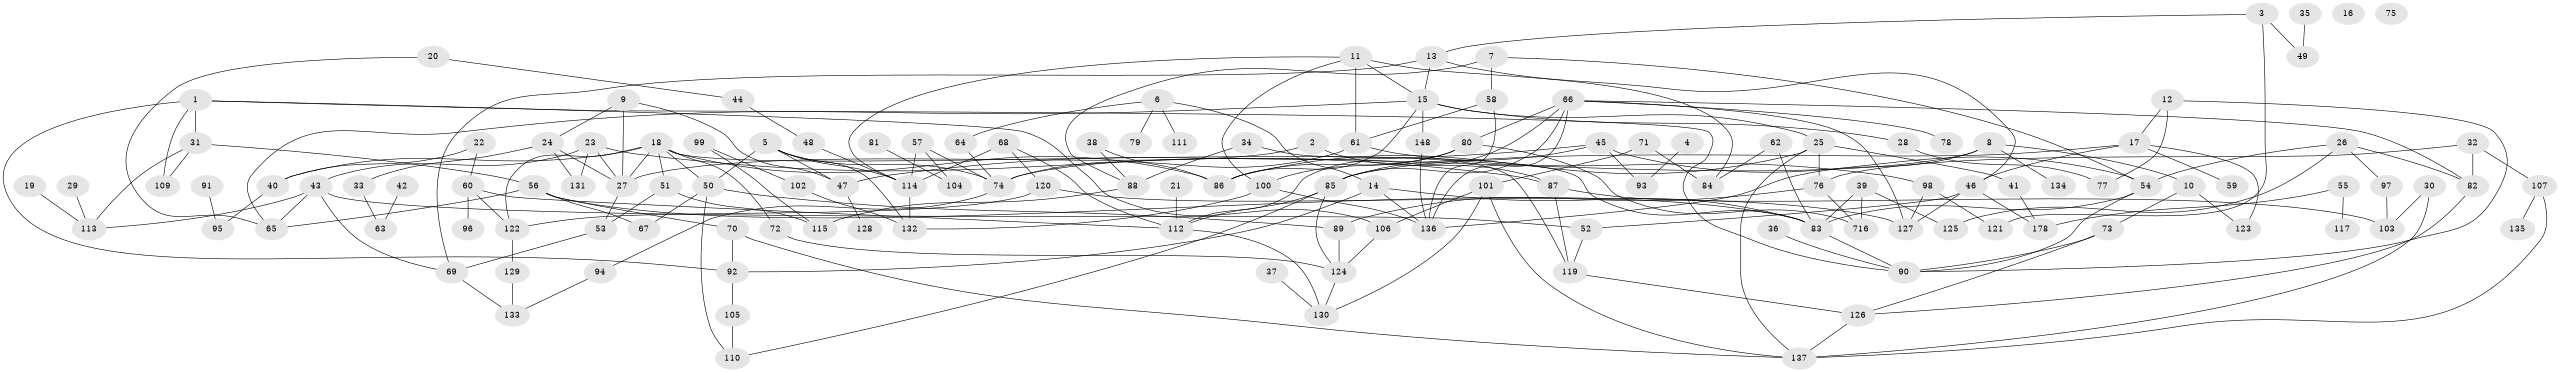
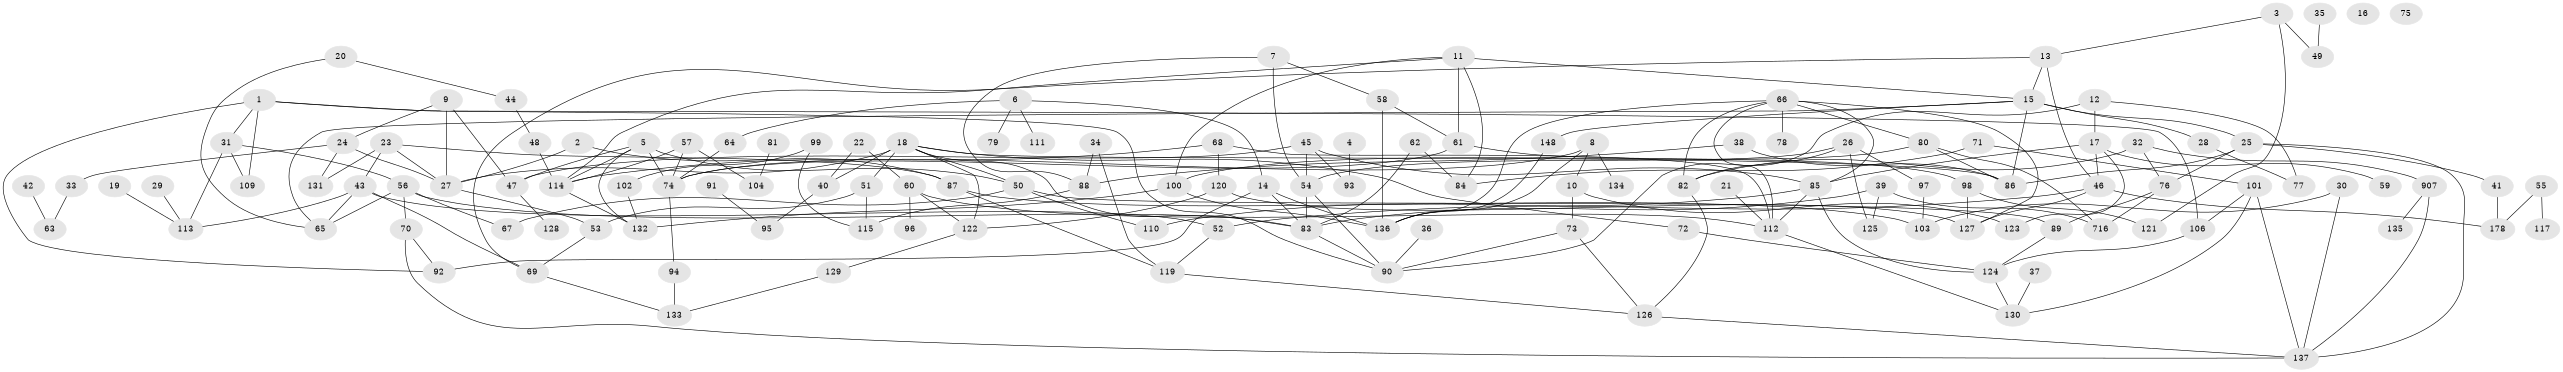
(2540, 186) -> (2430, 186)
(733, 315) -> none
